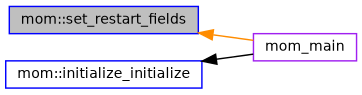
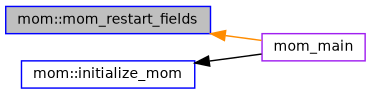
(104, 20) -> (108, 20)
(104, 74) -> (108, 74)
